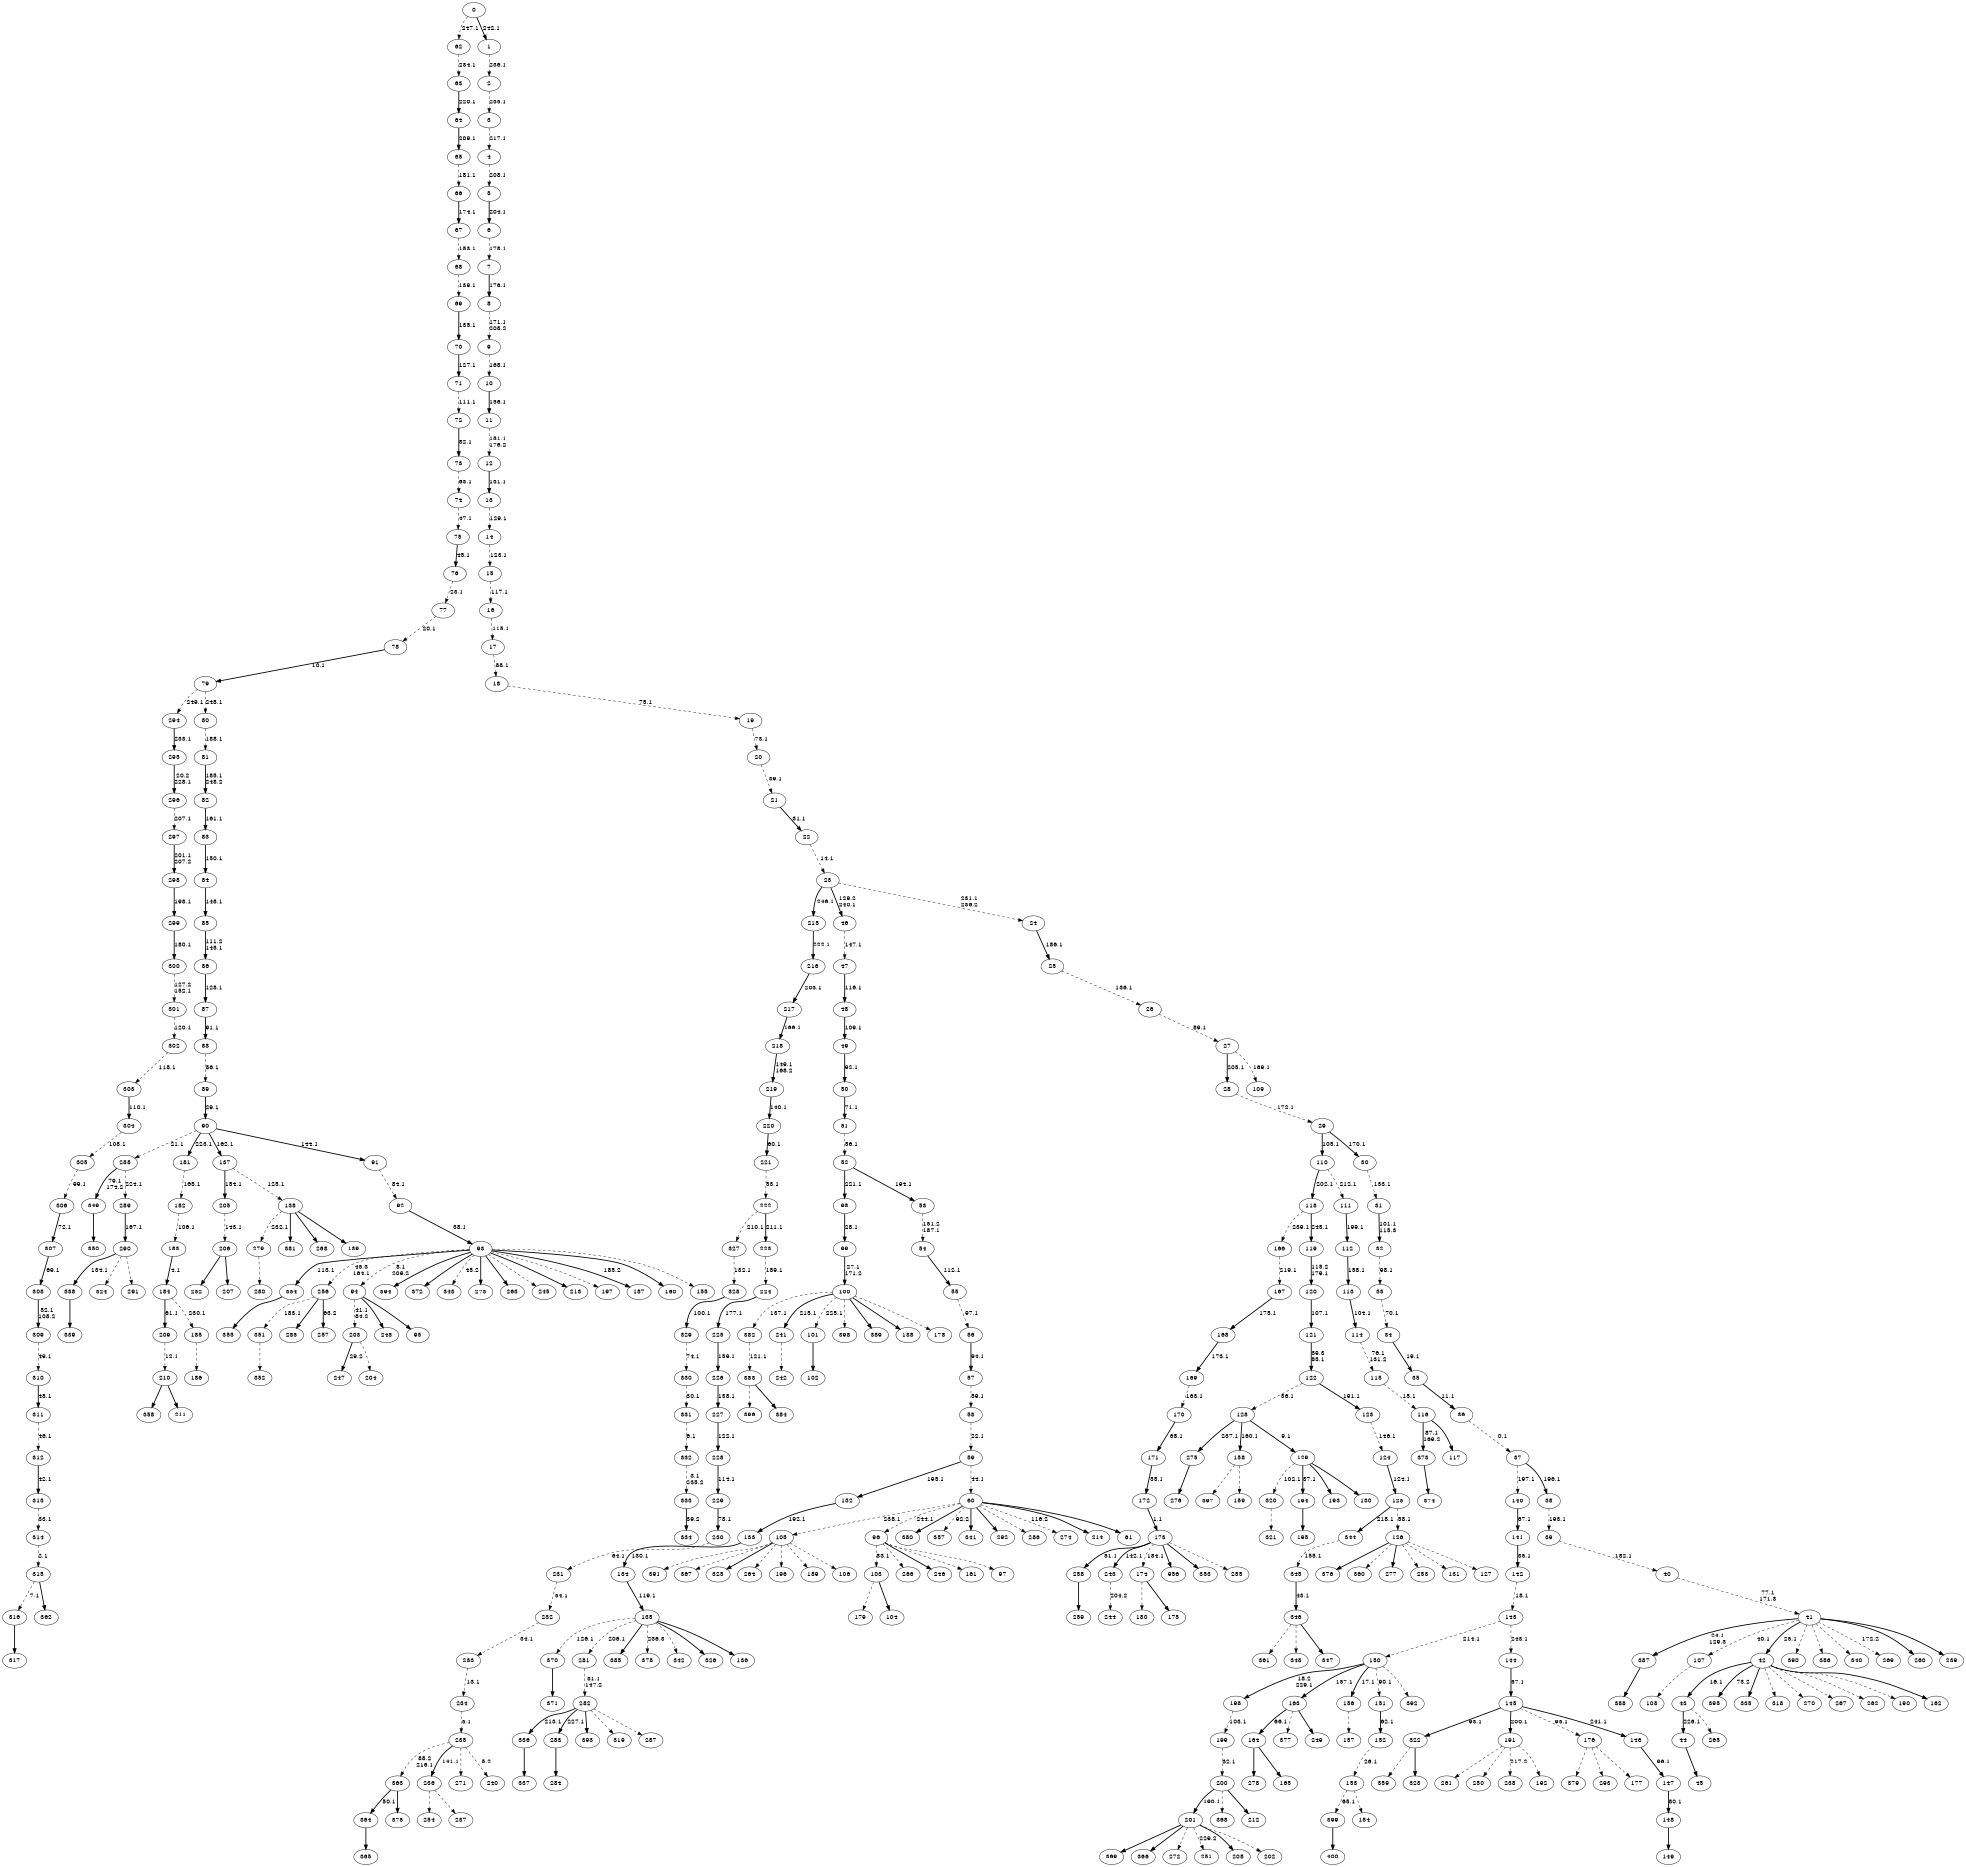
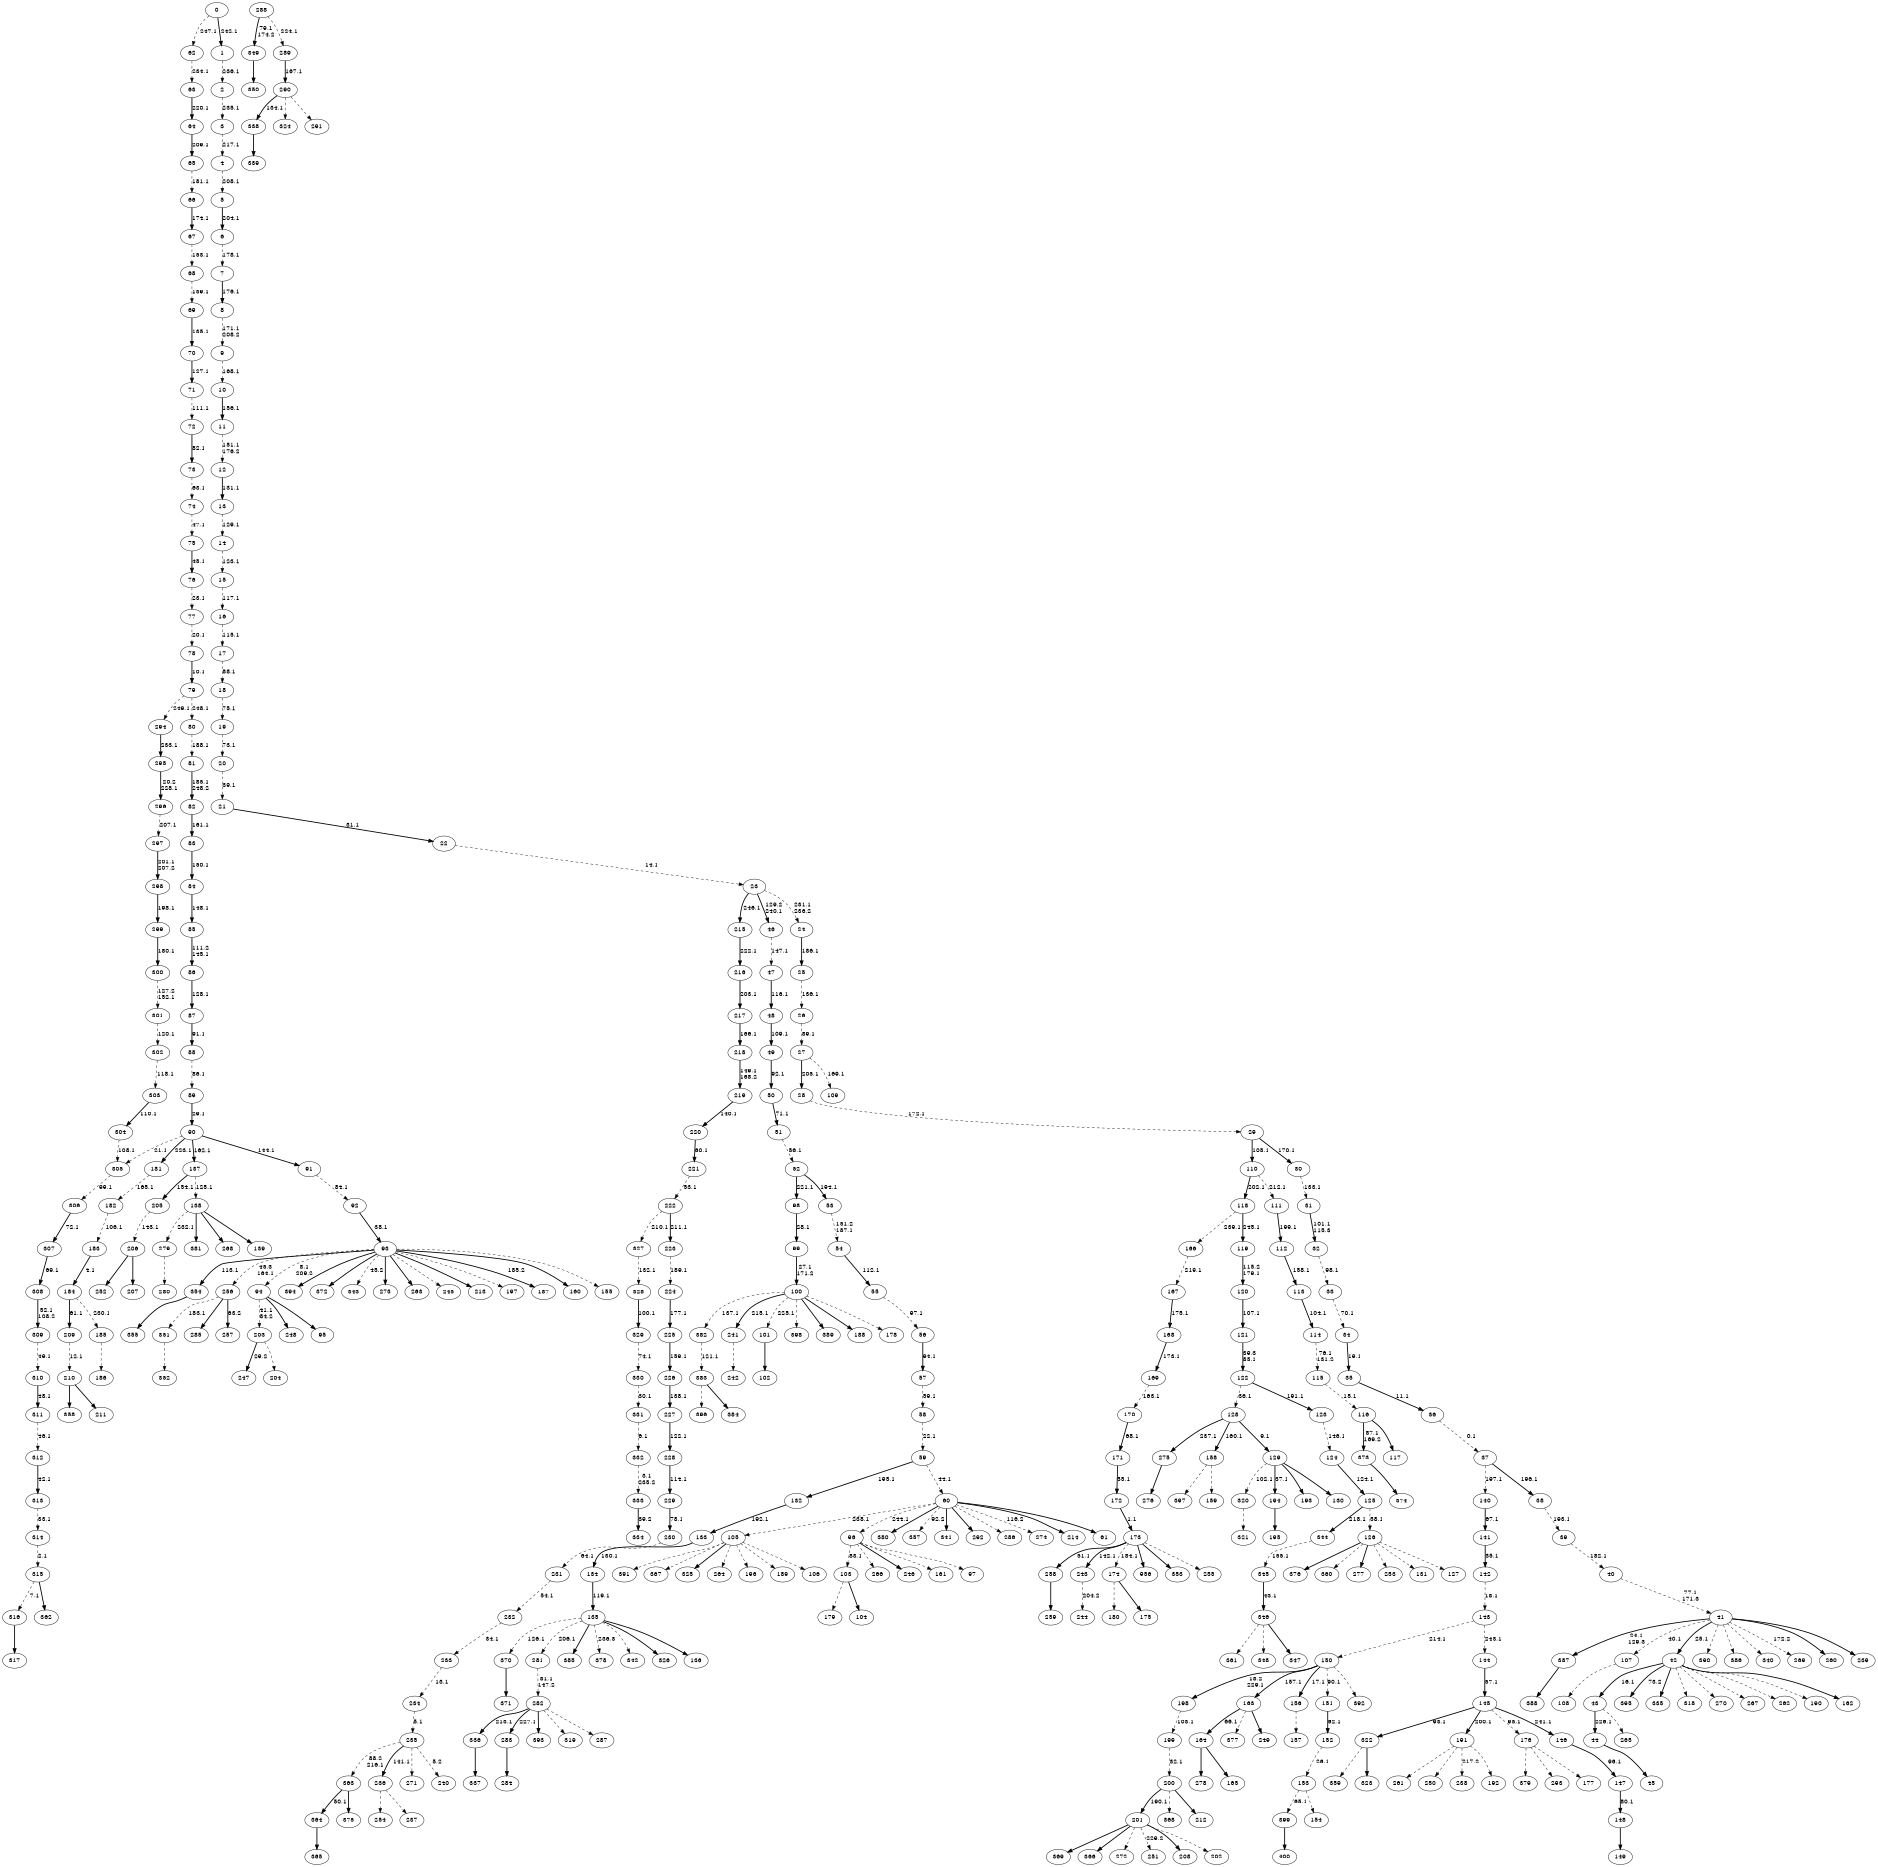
(167, 1143) -> (155, 1147)
